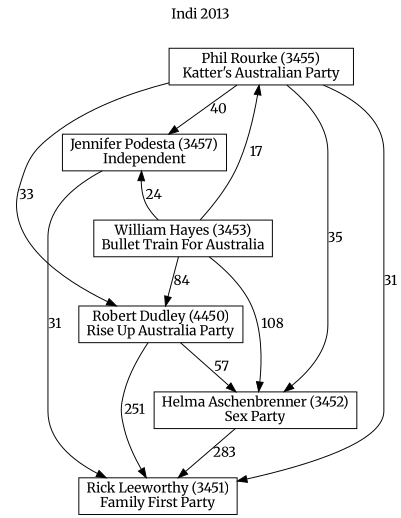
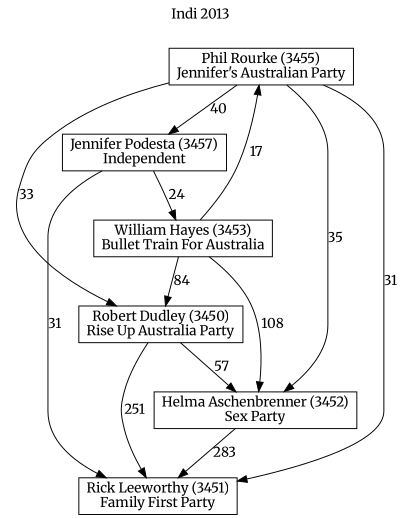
(261, 67) -> (261, 67)
(145, 202) -> (163, 191)
(161, 324) -> (161, 324)
